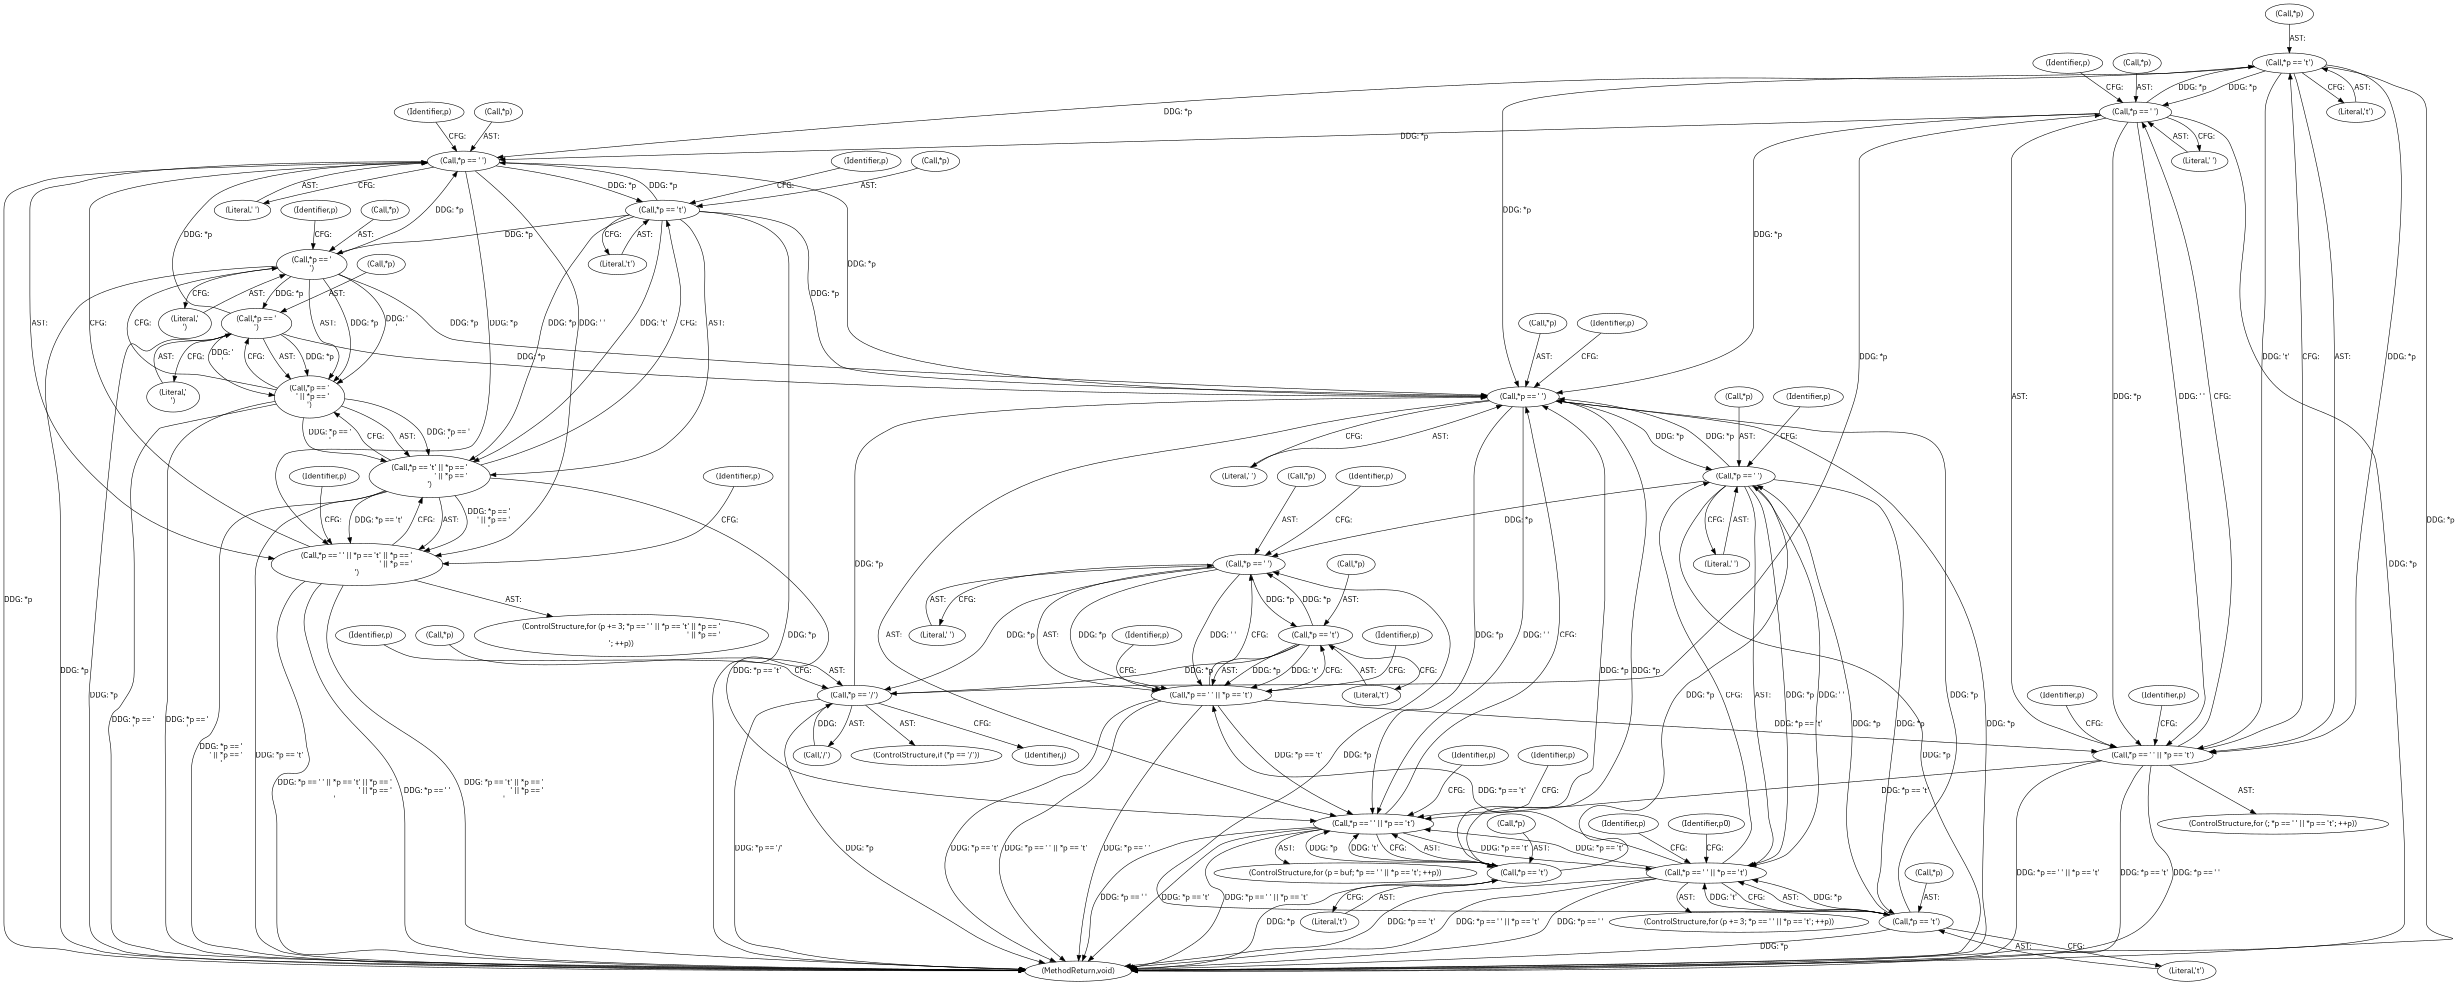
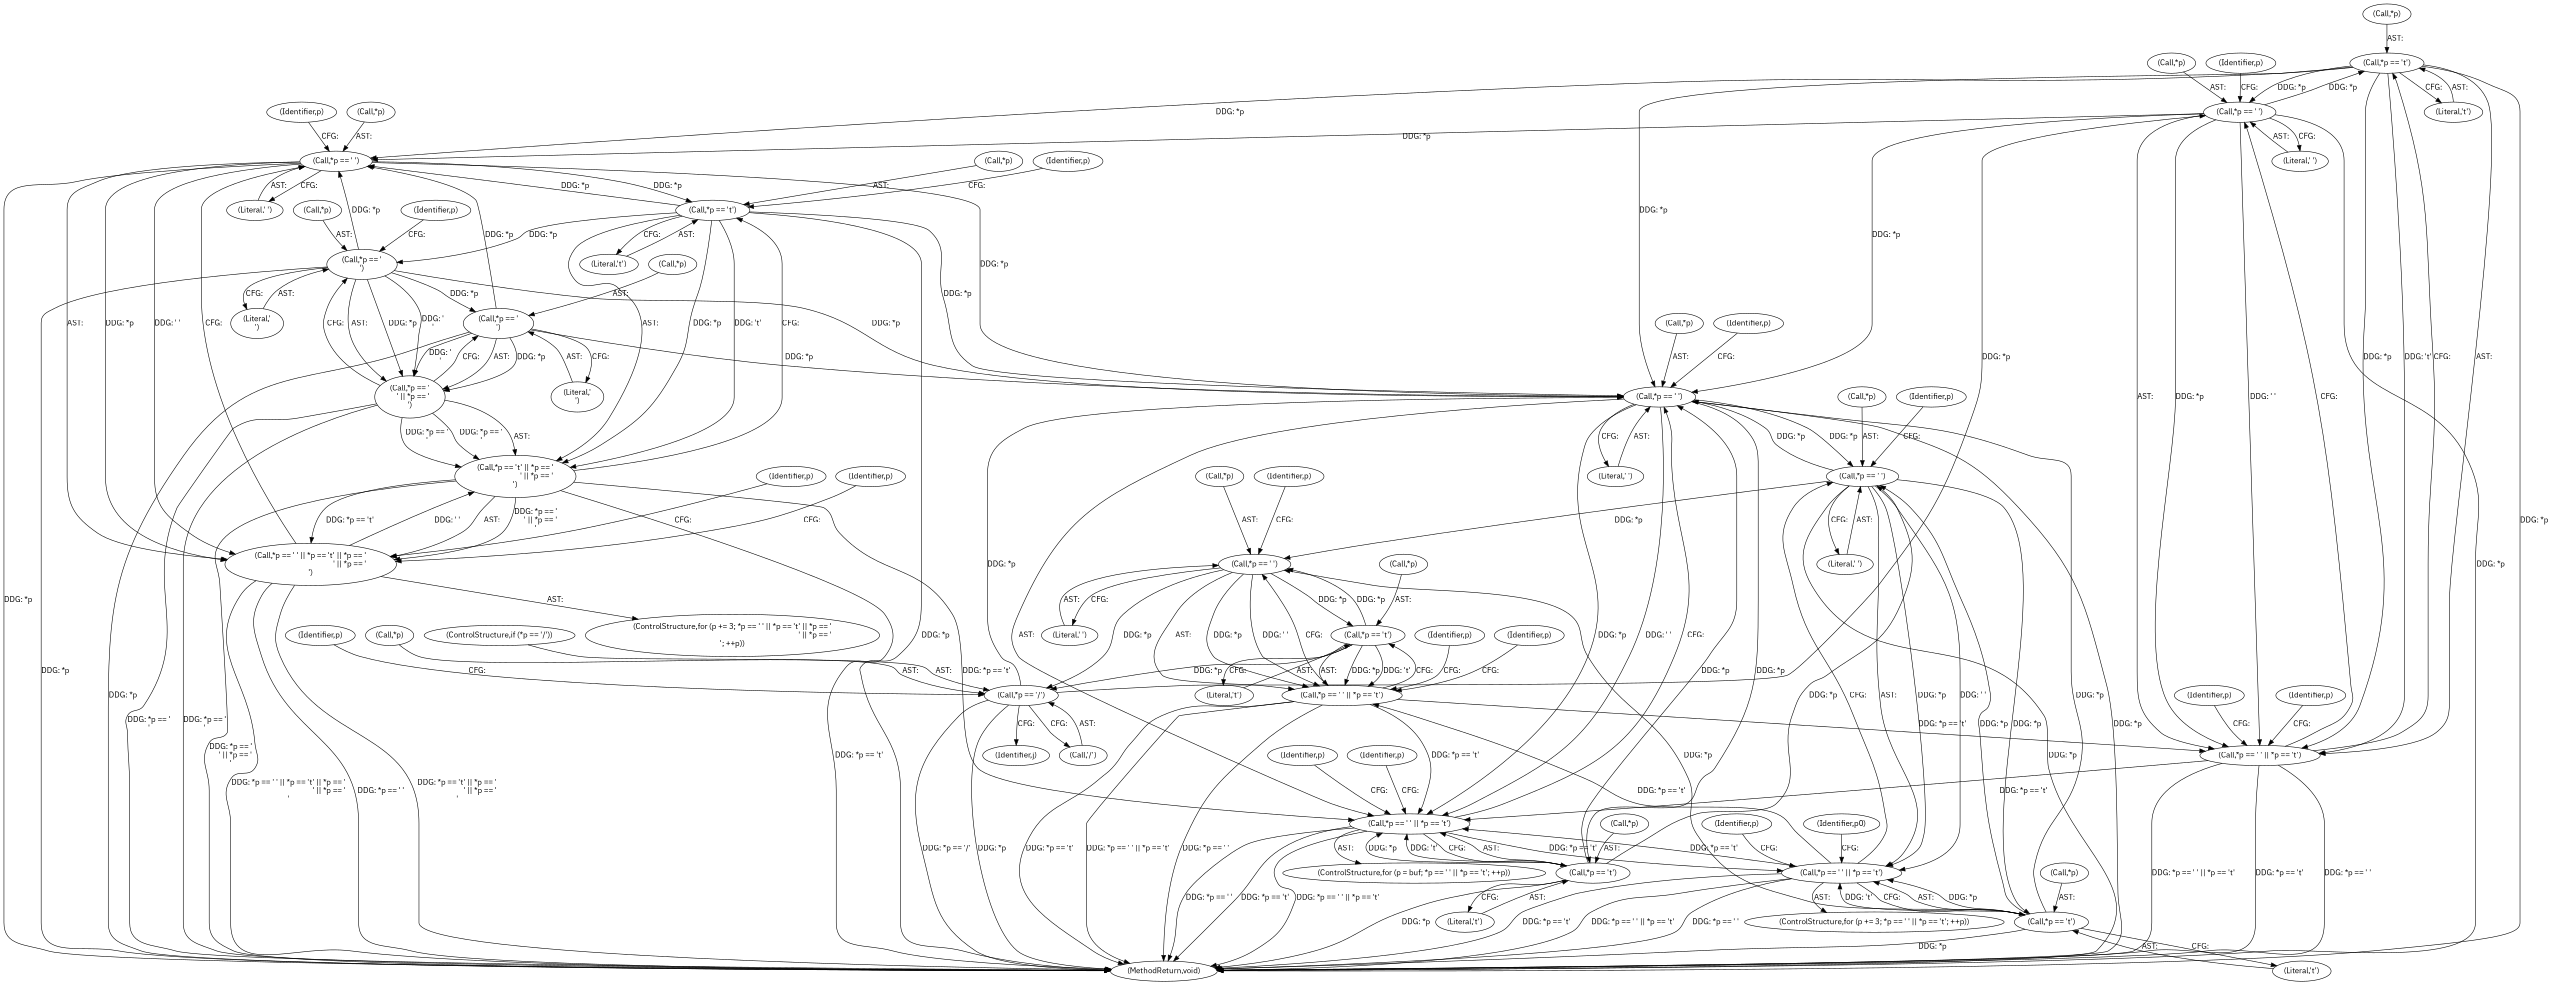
(363, 440) -> none
(427, 520) -> (447, 520)
(828, 724) -> (1088, 724)
(858, 724) -> (1060, 724)
(888, 724) -> (758, 659)
(2273, 824) -> none
